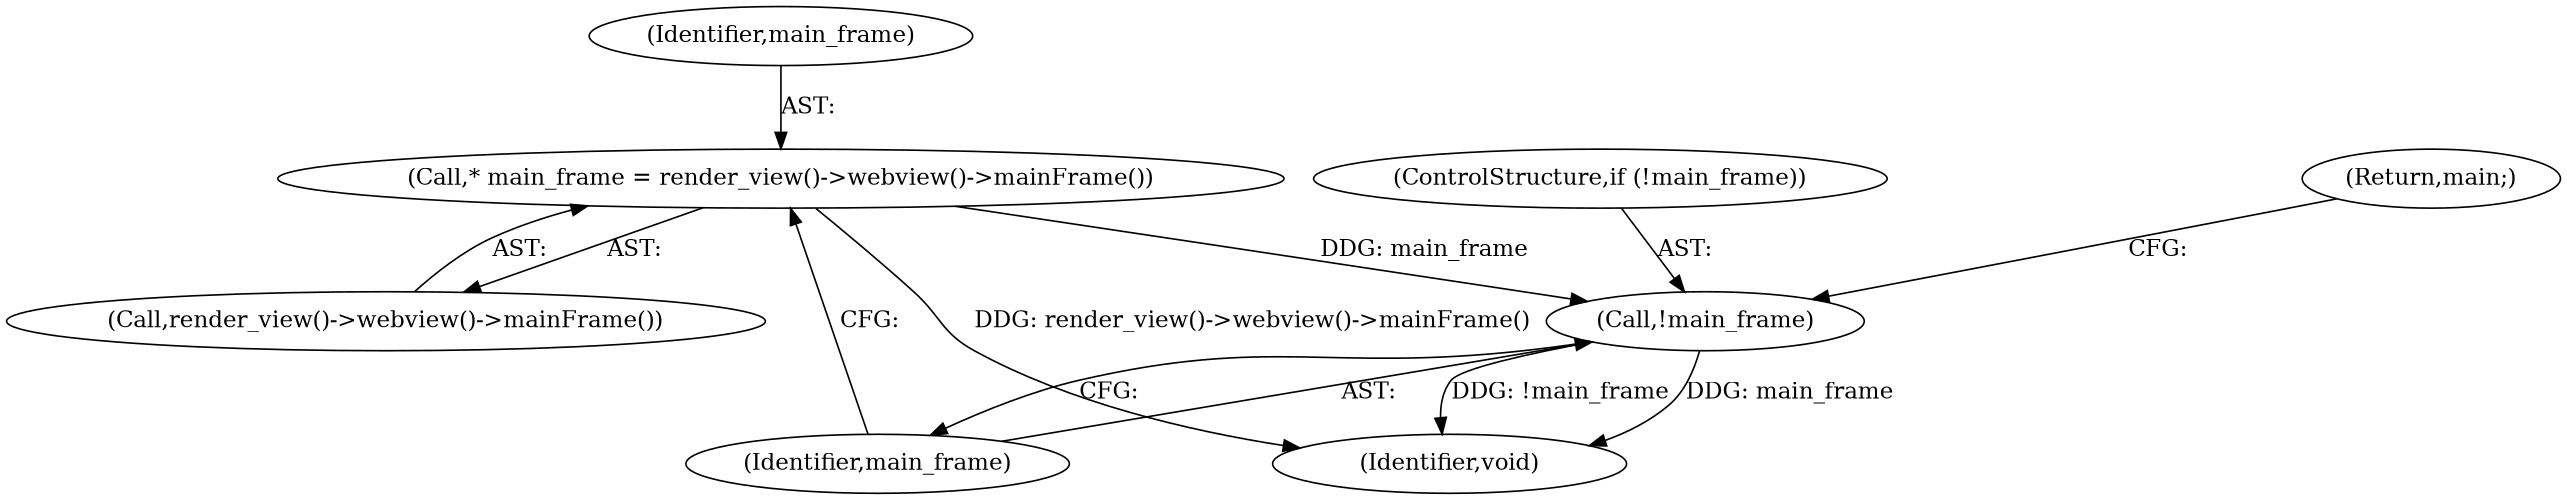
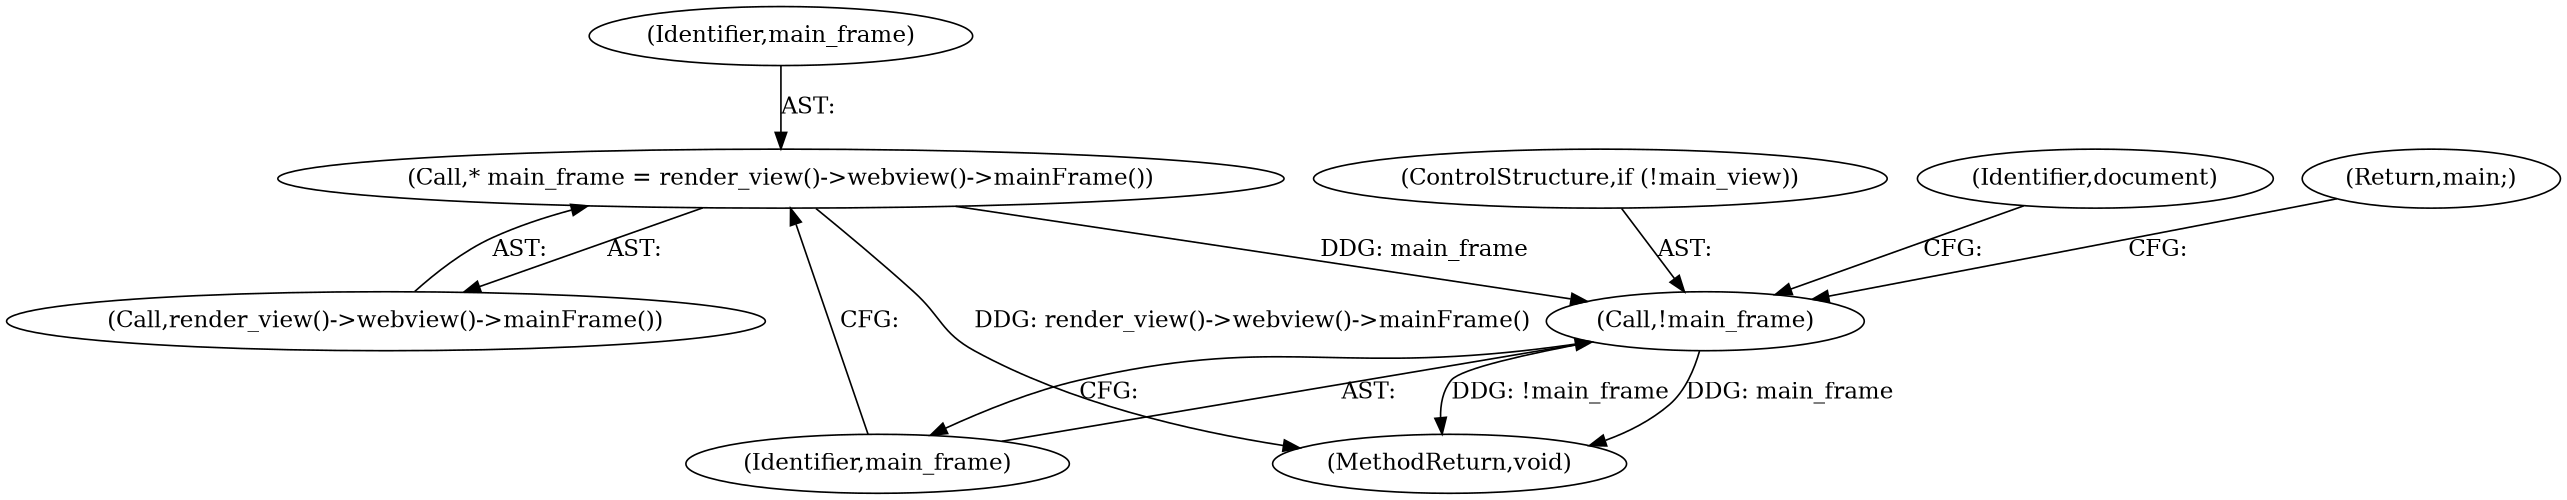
(1600, 179) -> (1600, 179)
none -> (2095, 179)
(1450, 464) -> (1450, 464)
